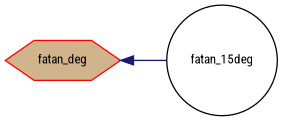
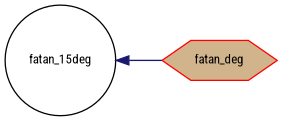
(150, 60) -> (146, 60)
